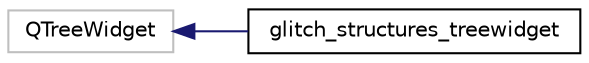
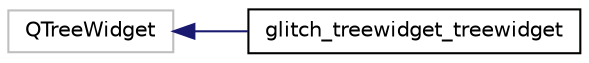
(414, 31) -> (414, 31)
